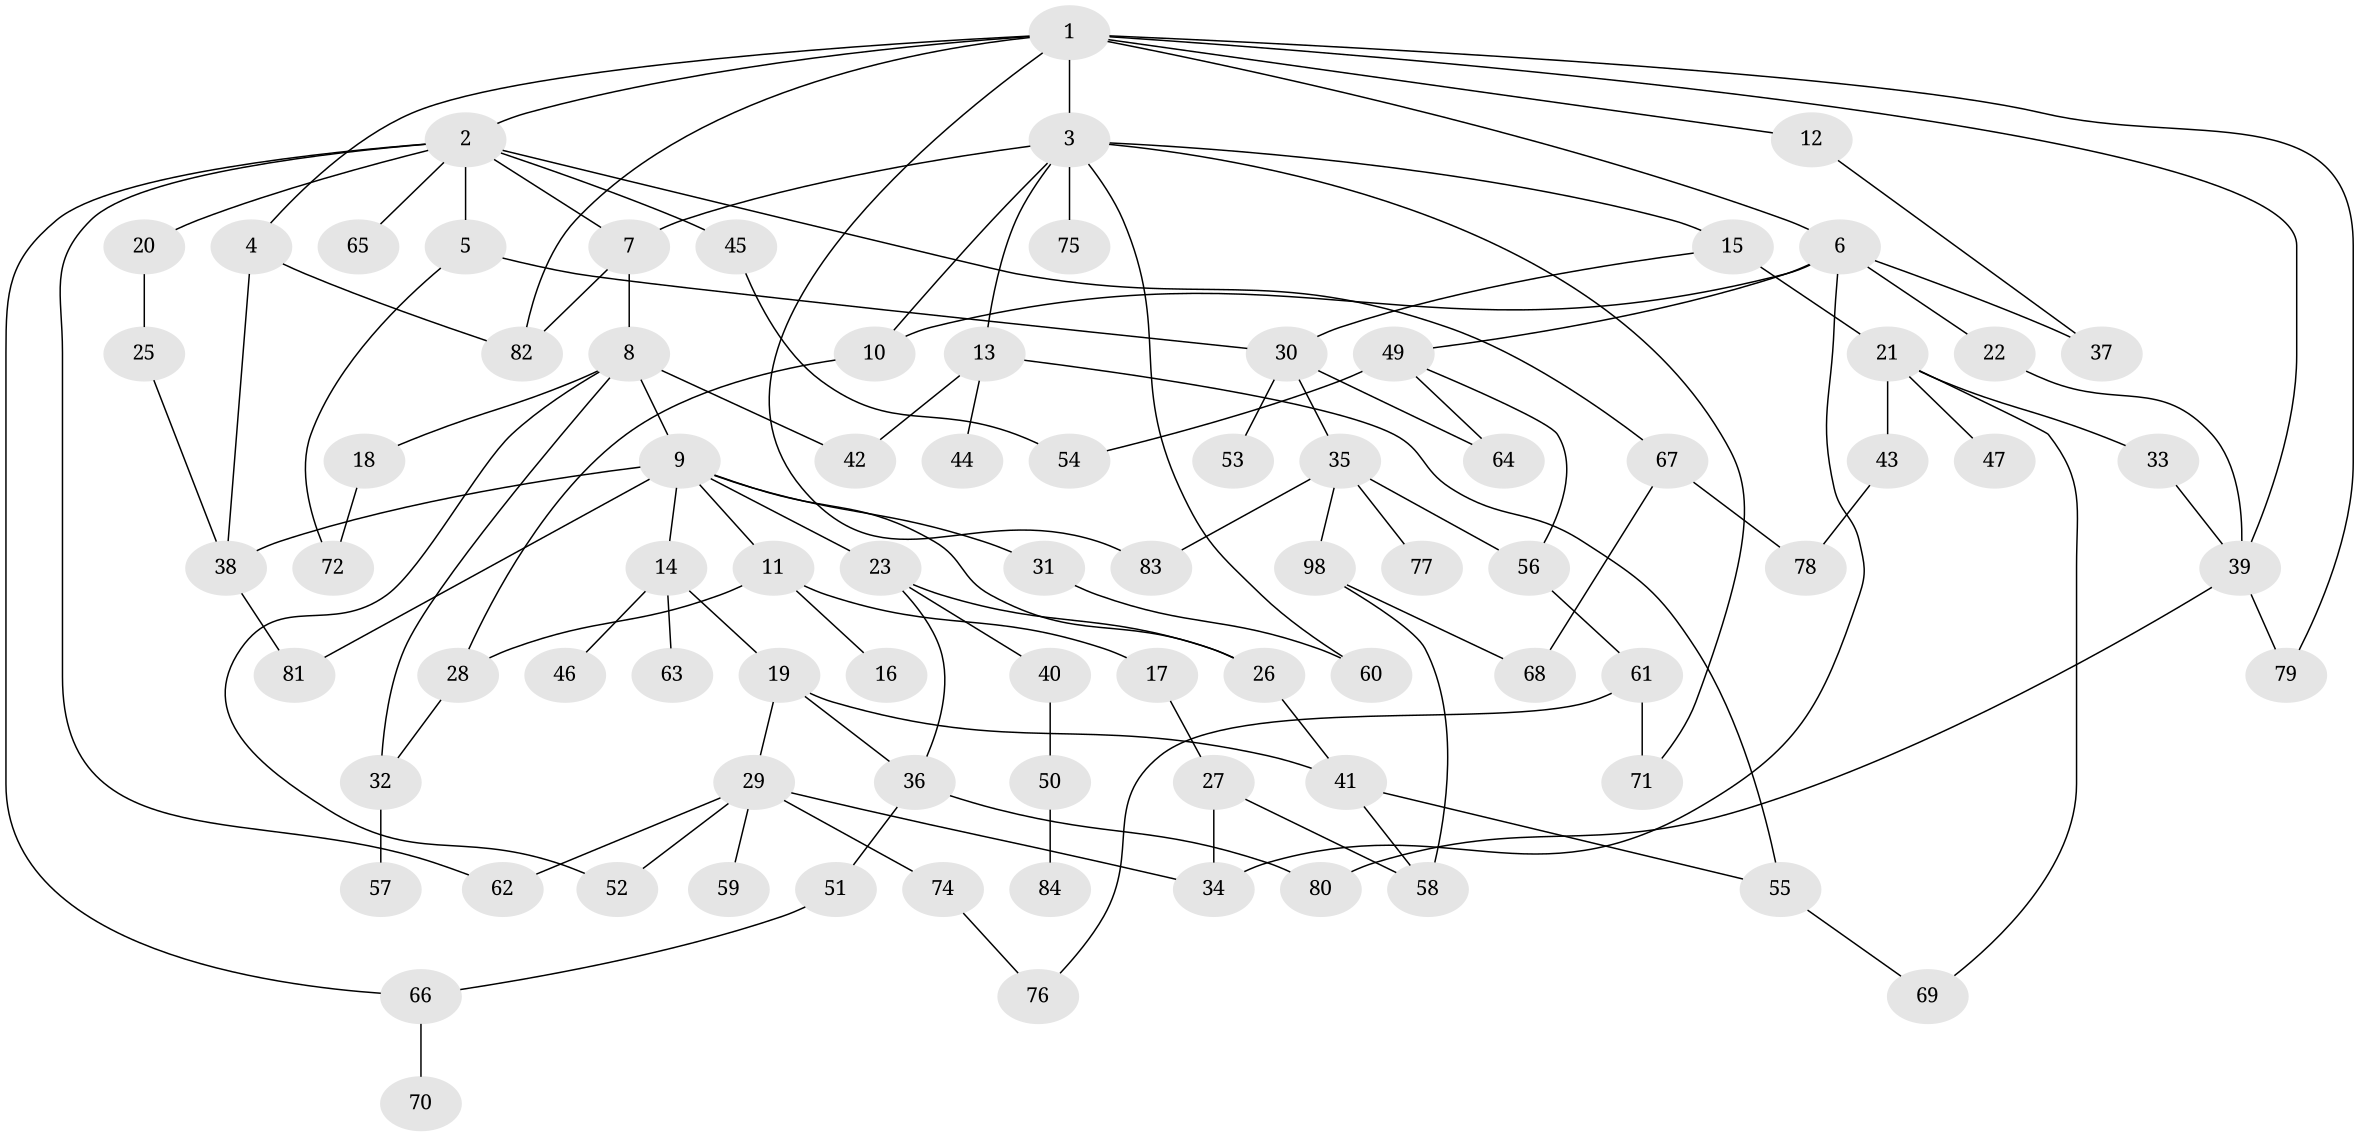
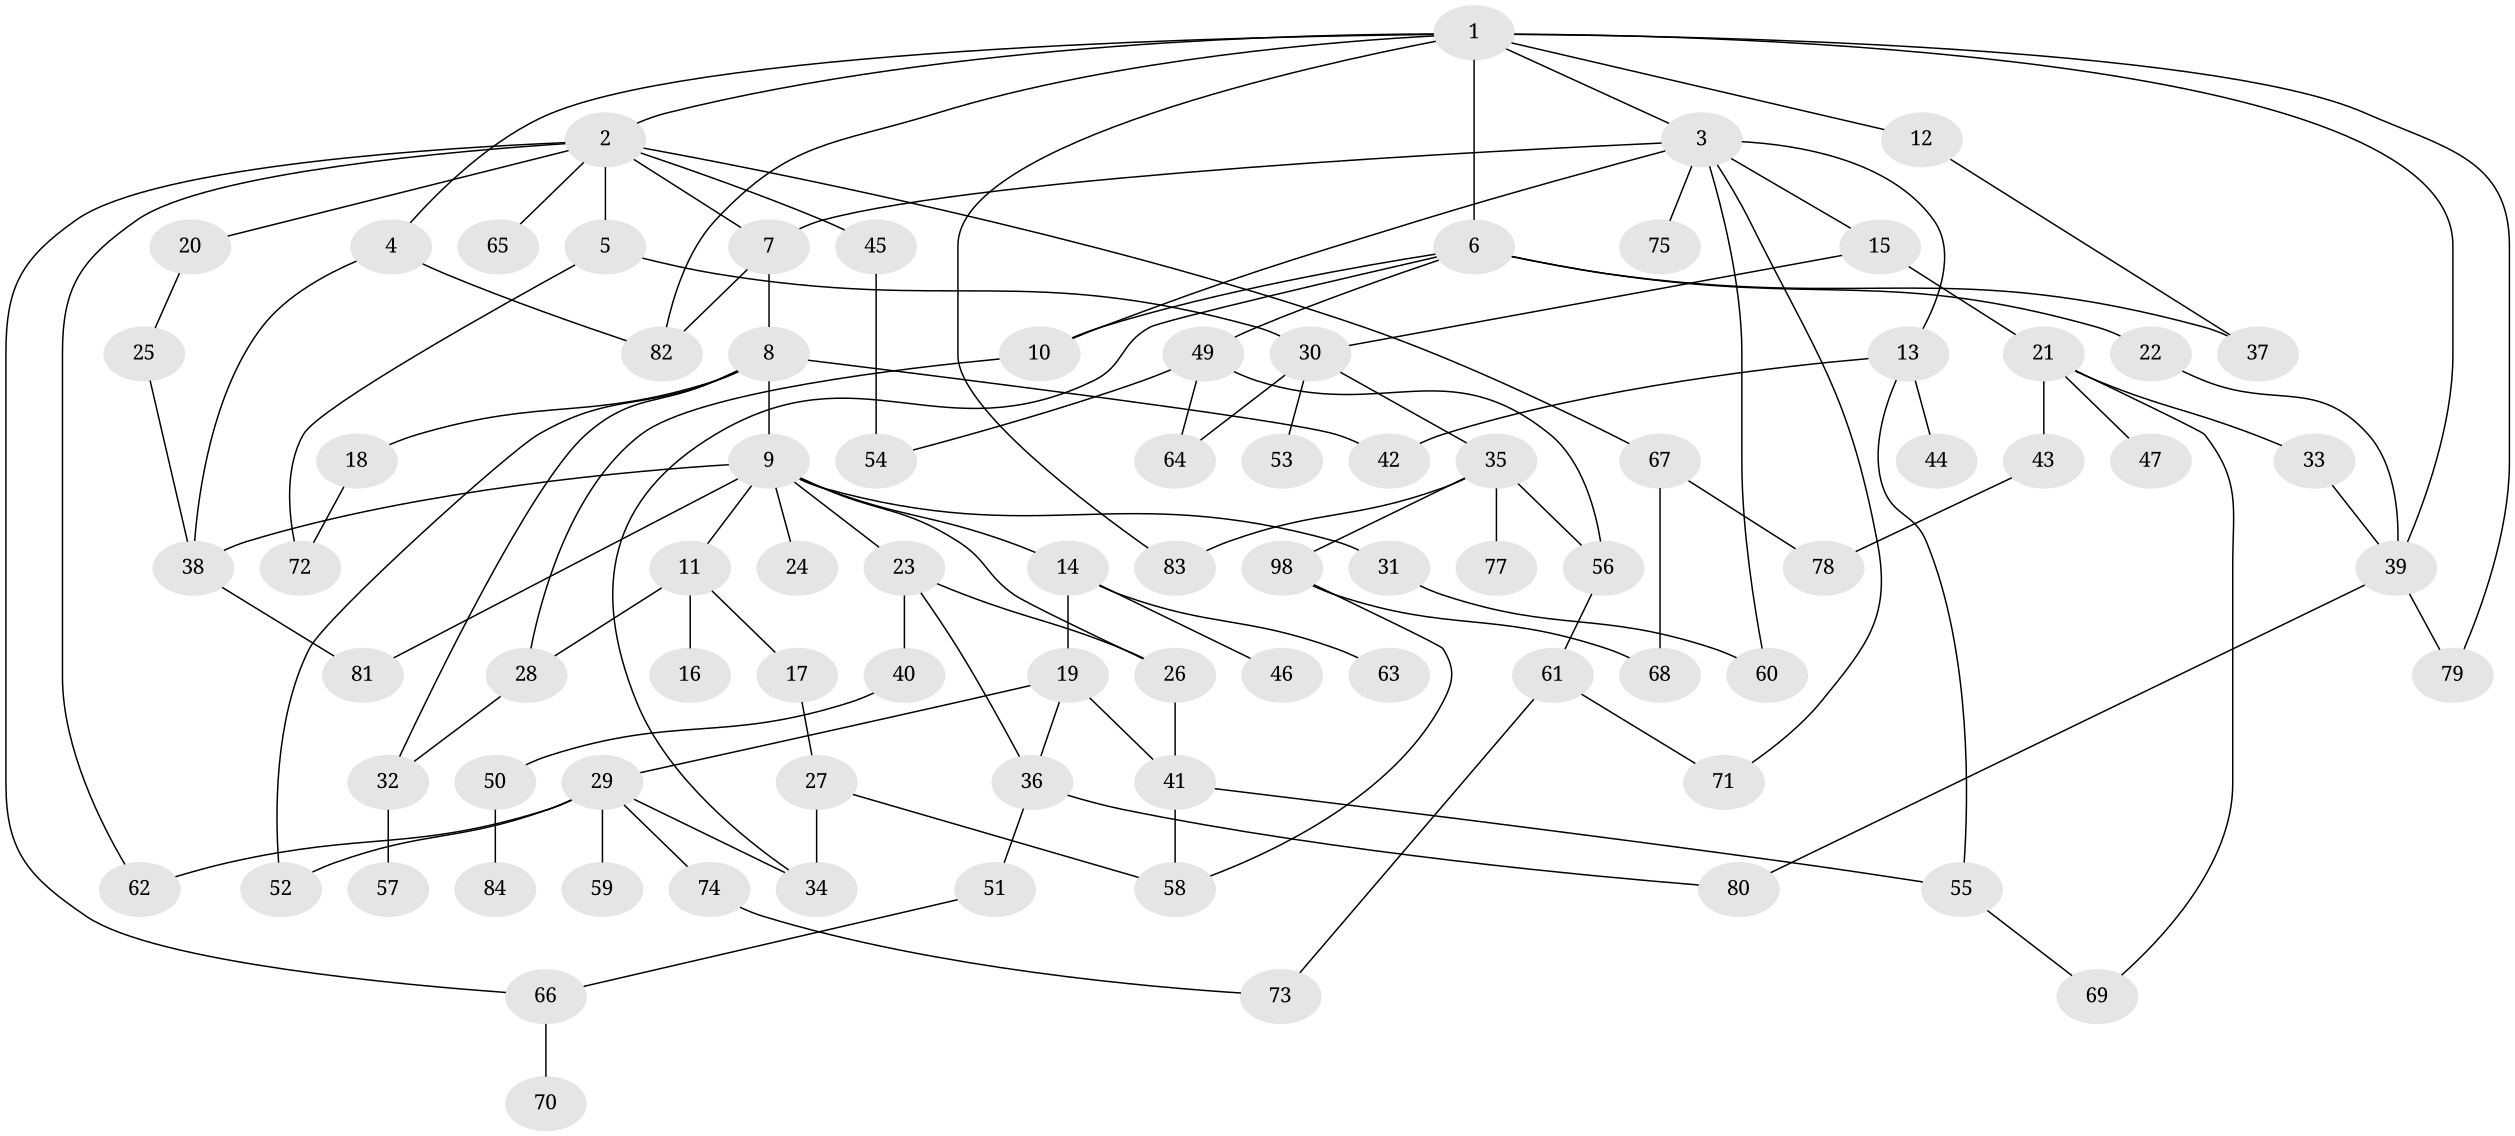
none -> (797, 568)
(1038, 997) -> (1281, 997)
